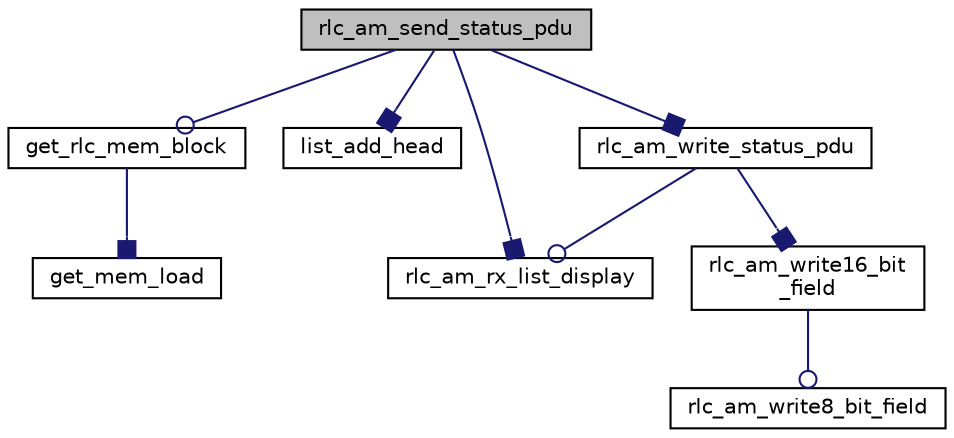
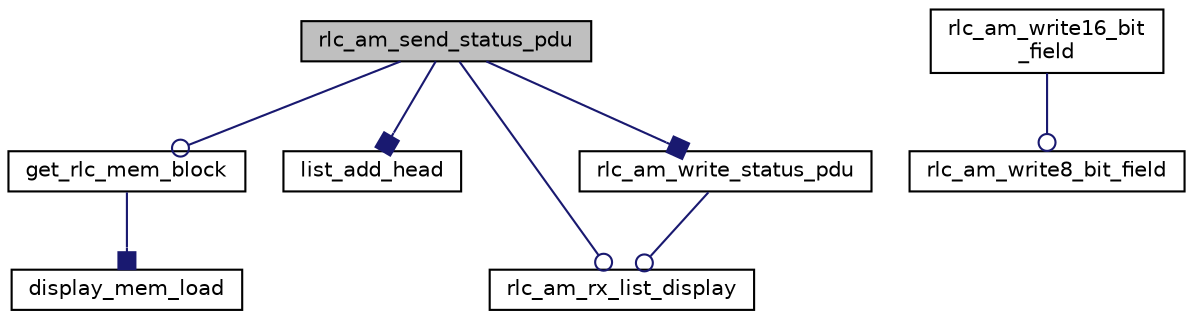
(485, 142) -> (529, 158)
(757, 198) -> none
(127, 278) -> (127, 290)
